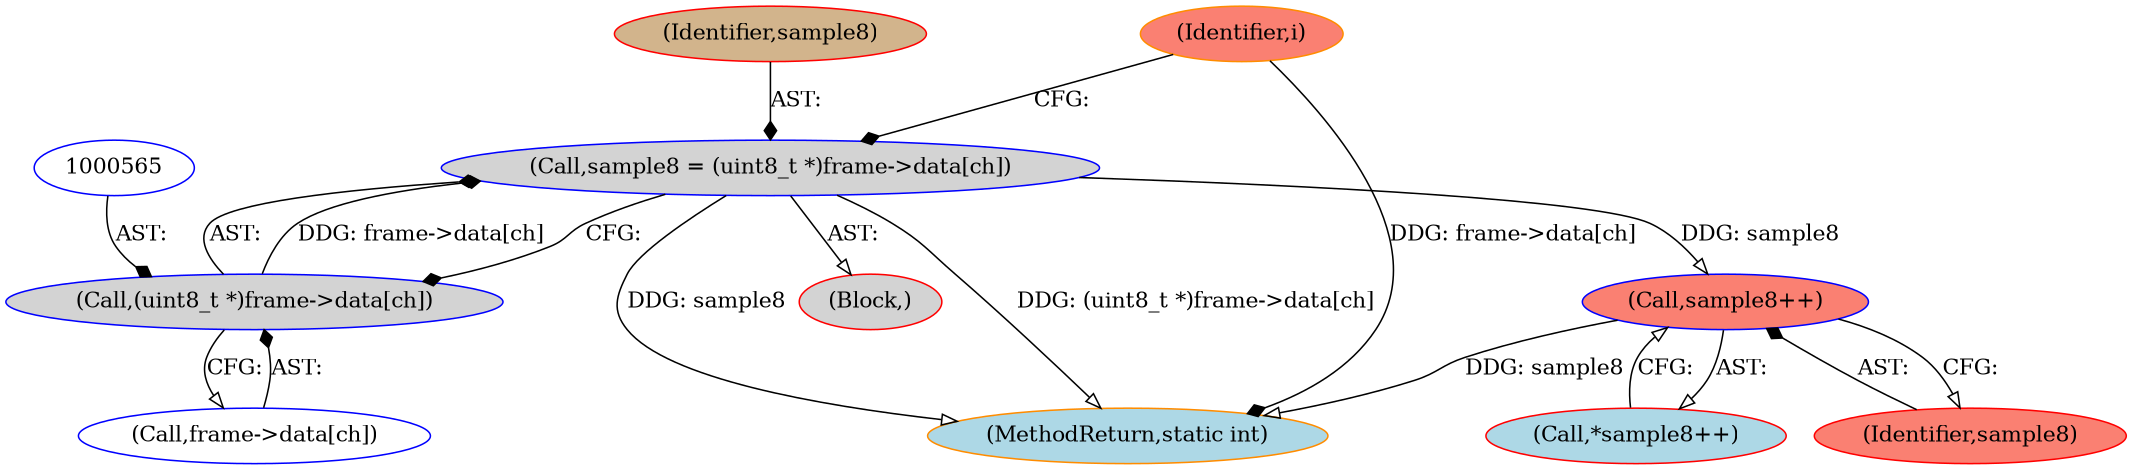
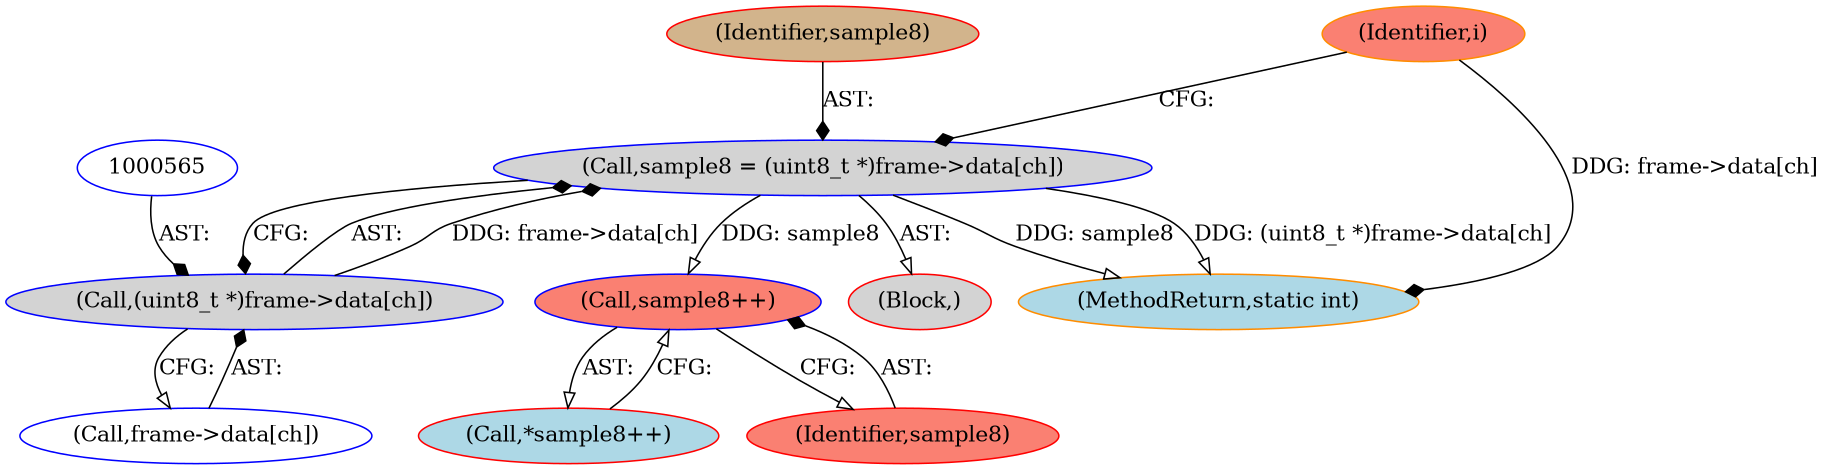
(1448, 365) -> none
